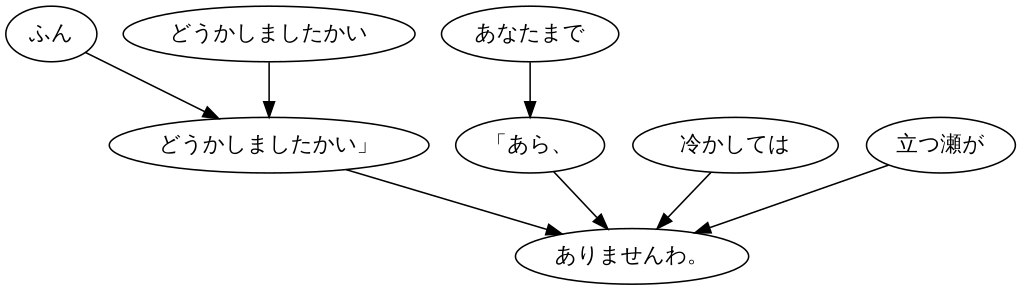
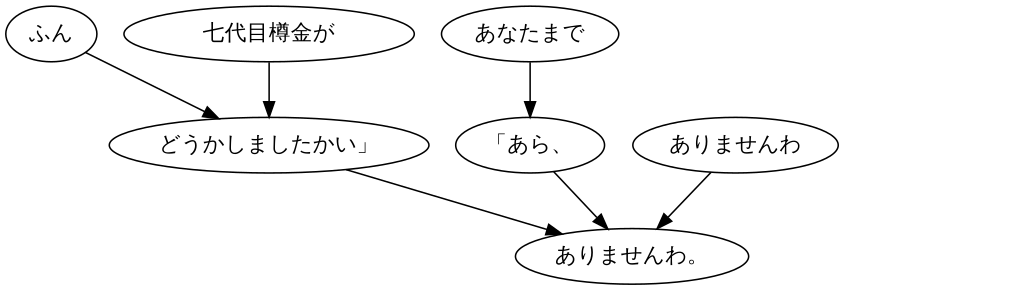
(269, 34) -> (269, 34)
(736, 145) -> (736, 145)
(941, 145) -> none
